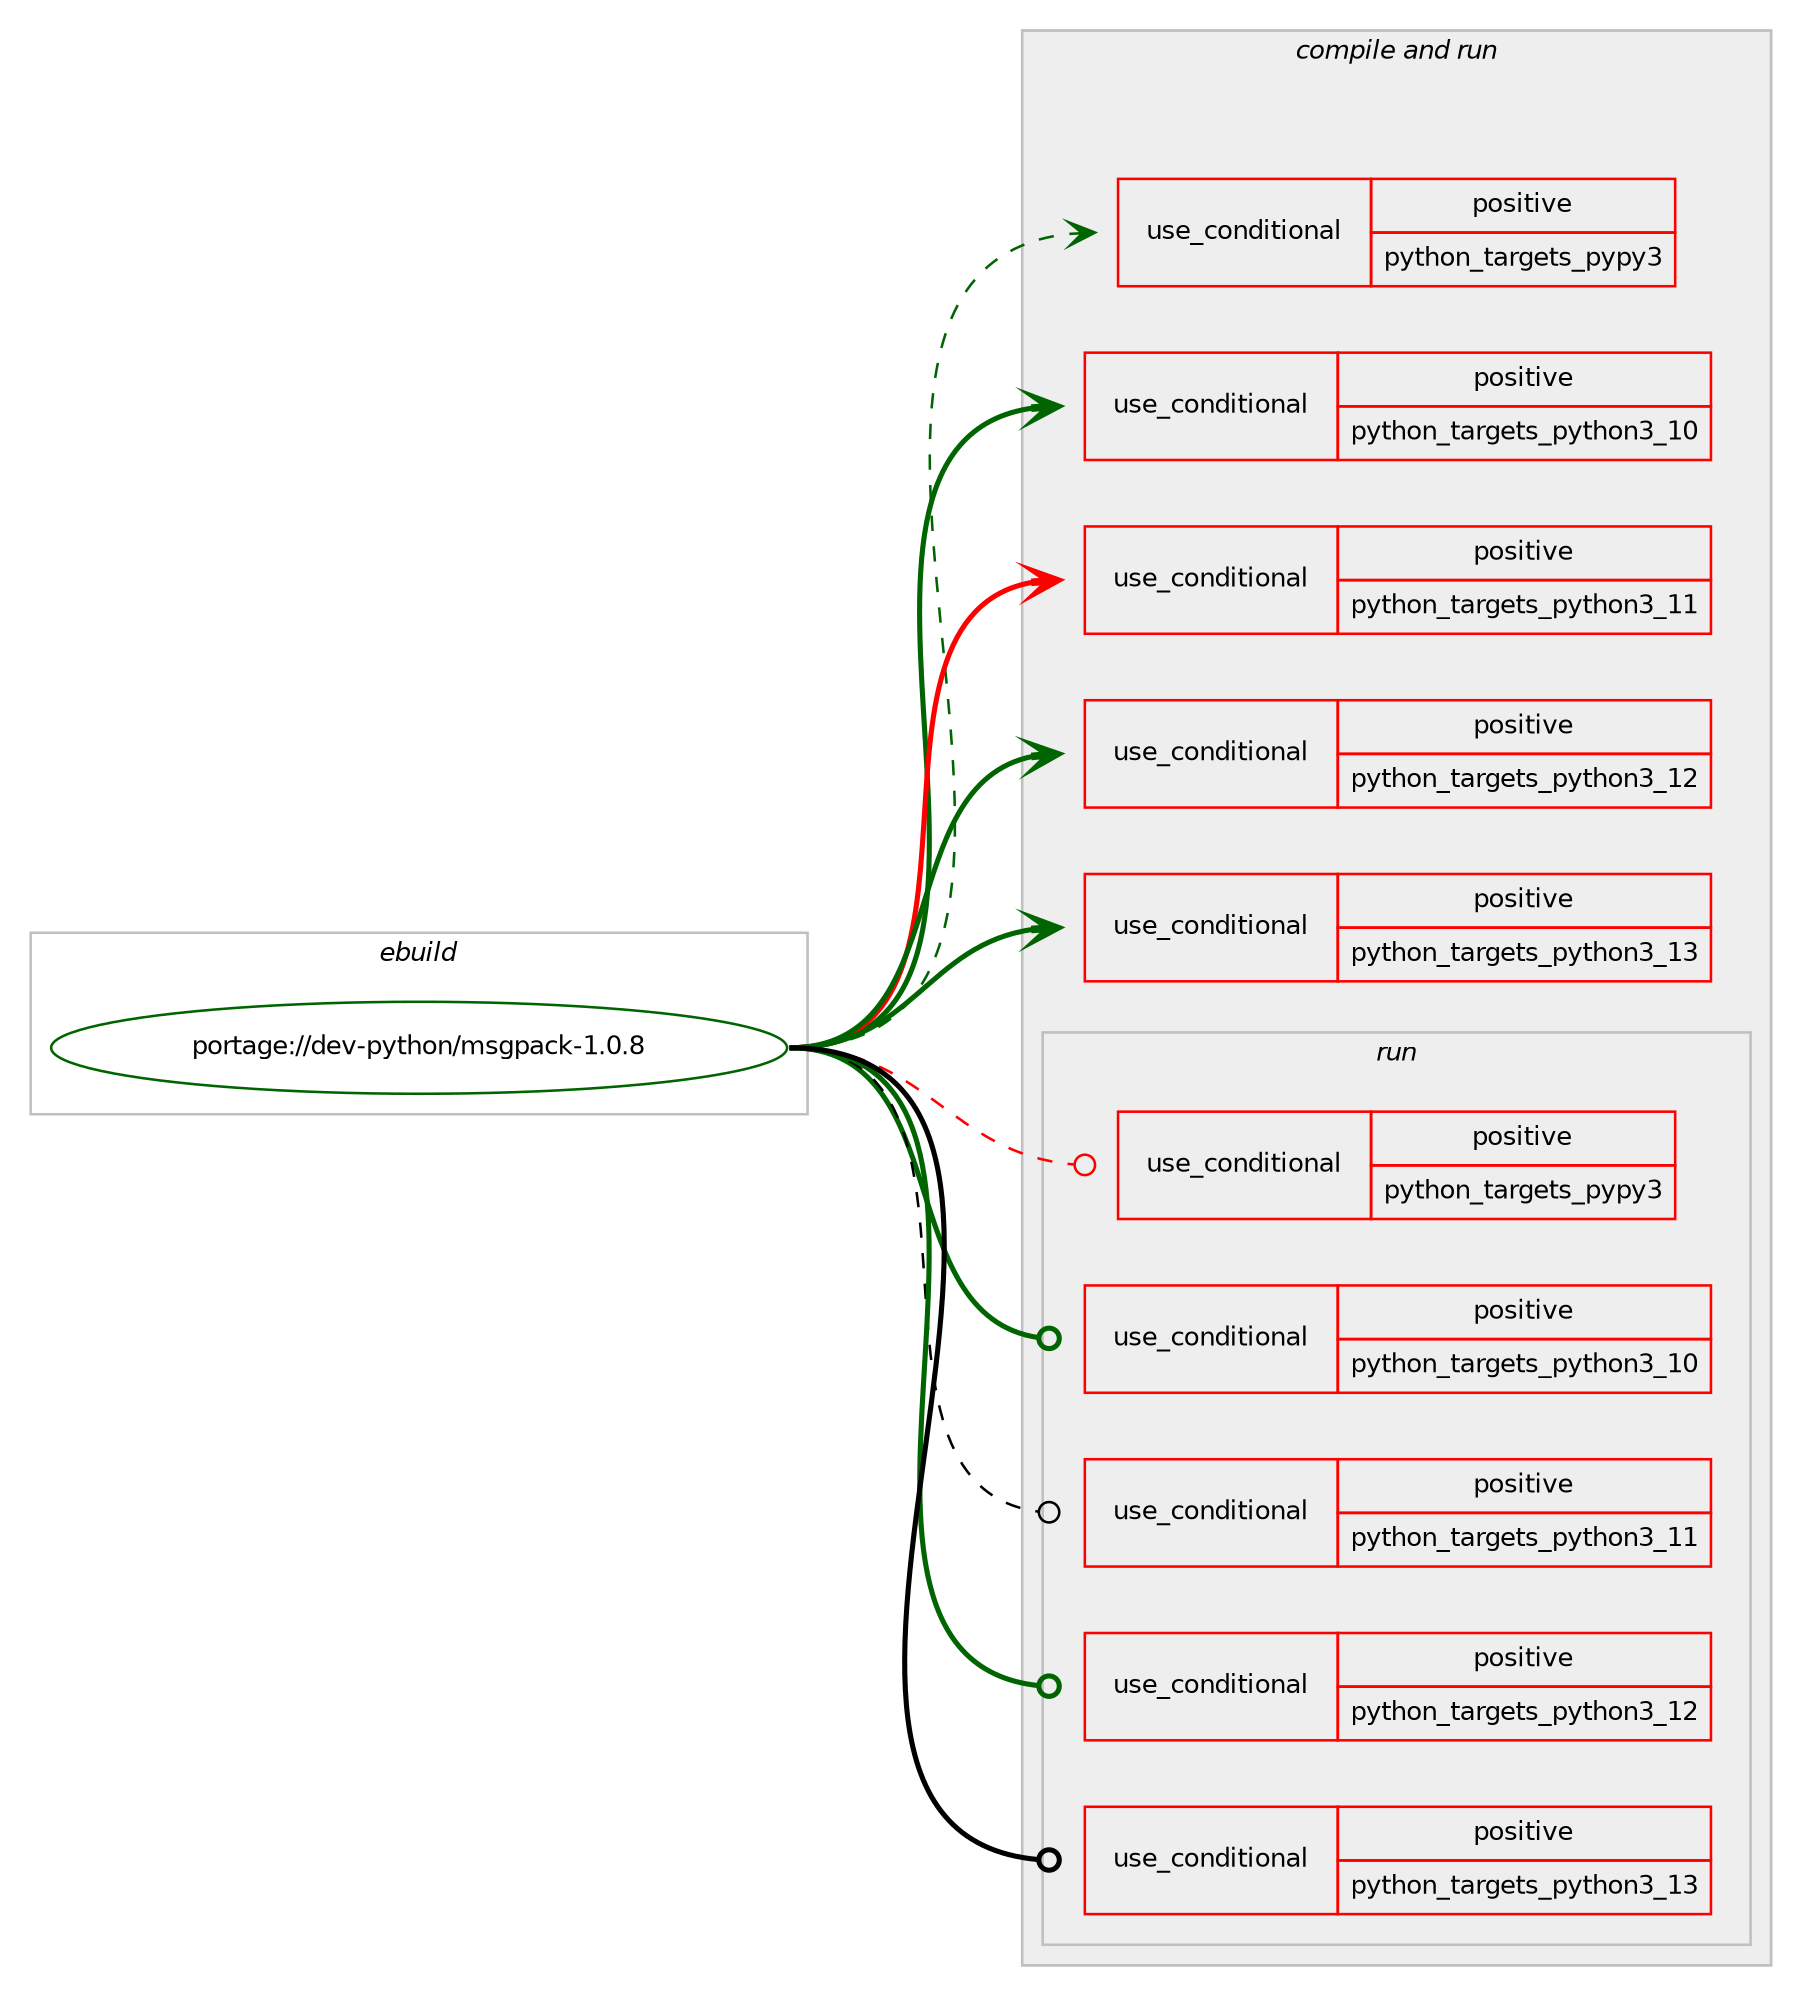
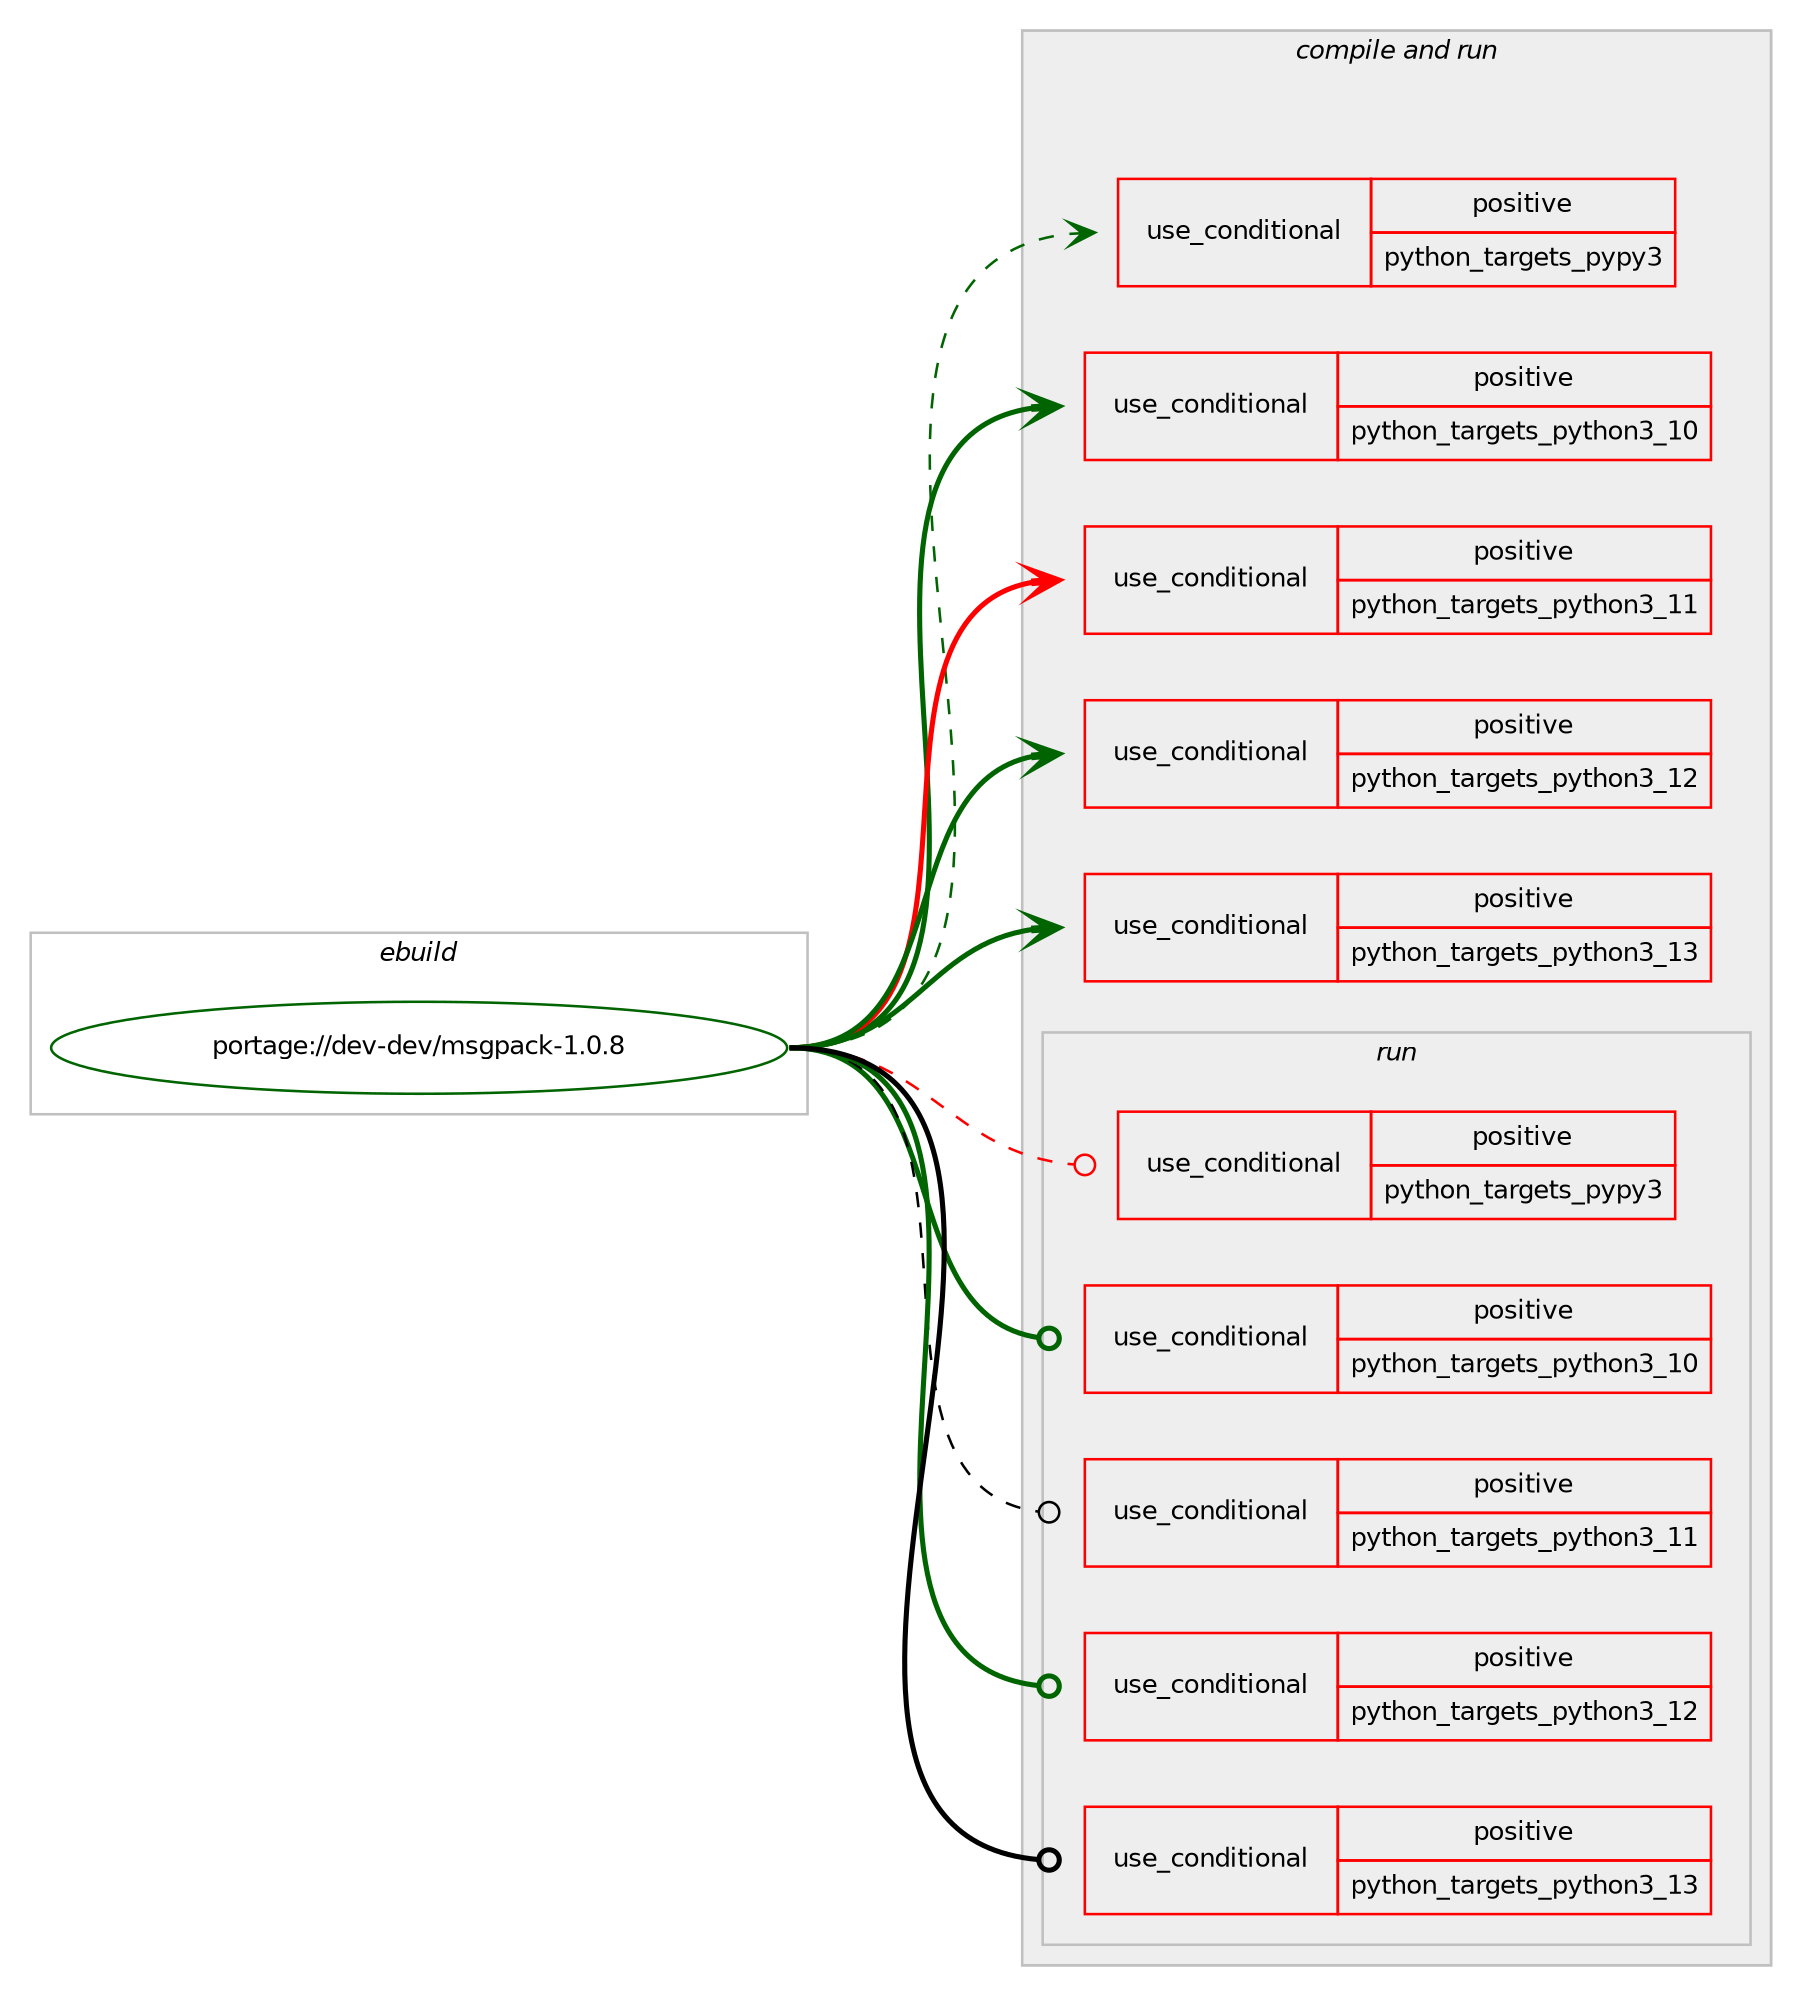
(419, 1048) -> (419, 1048)
